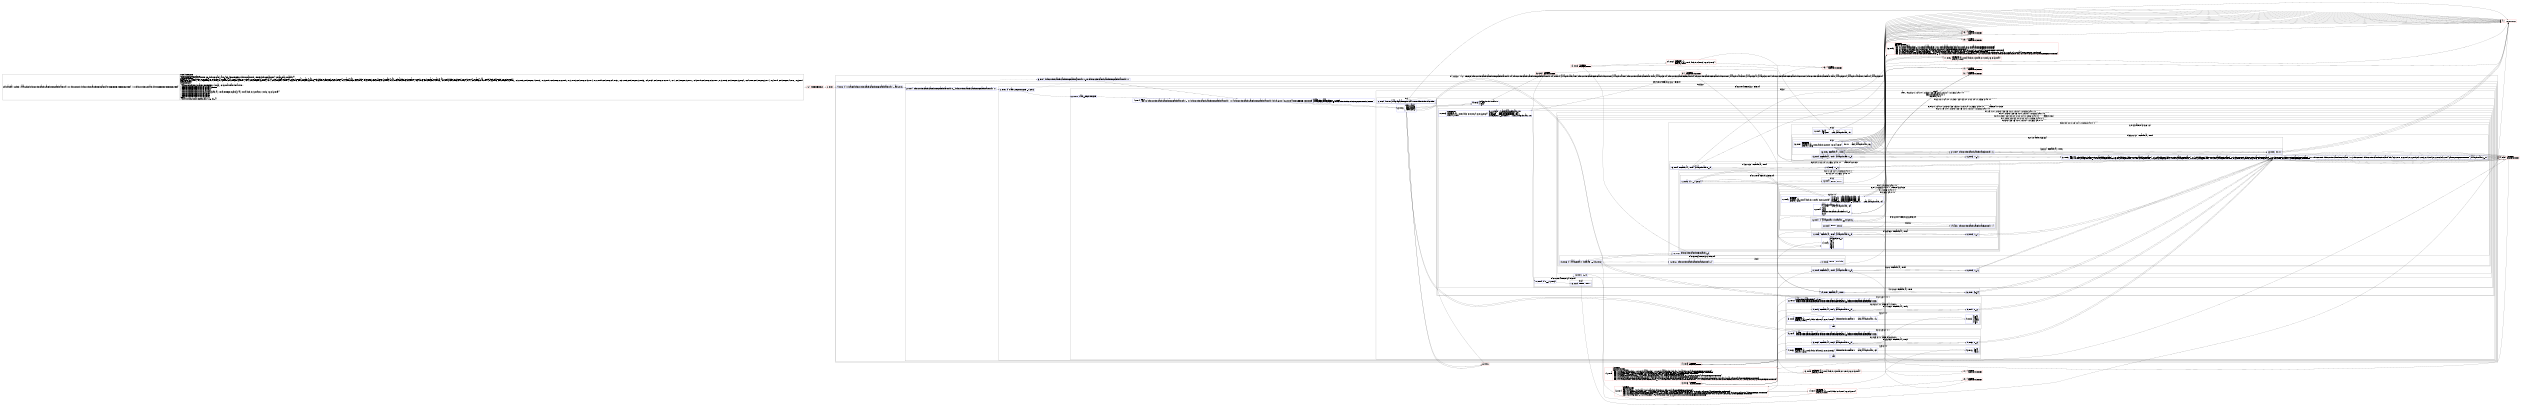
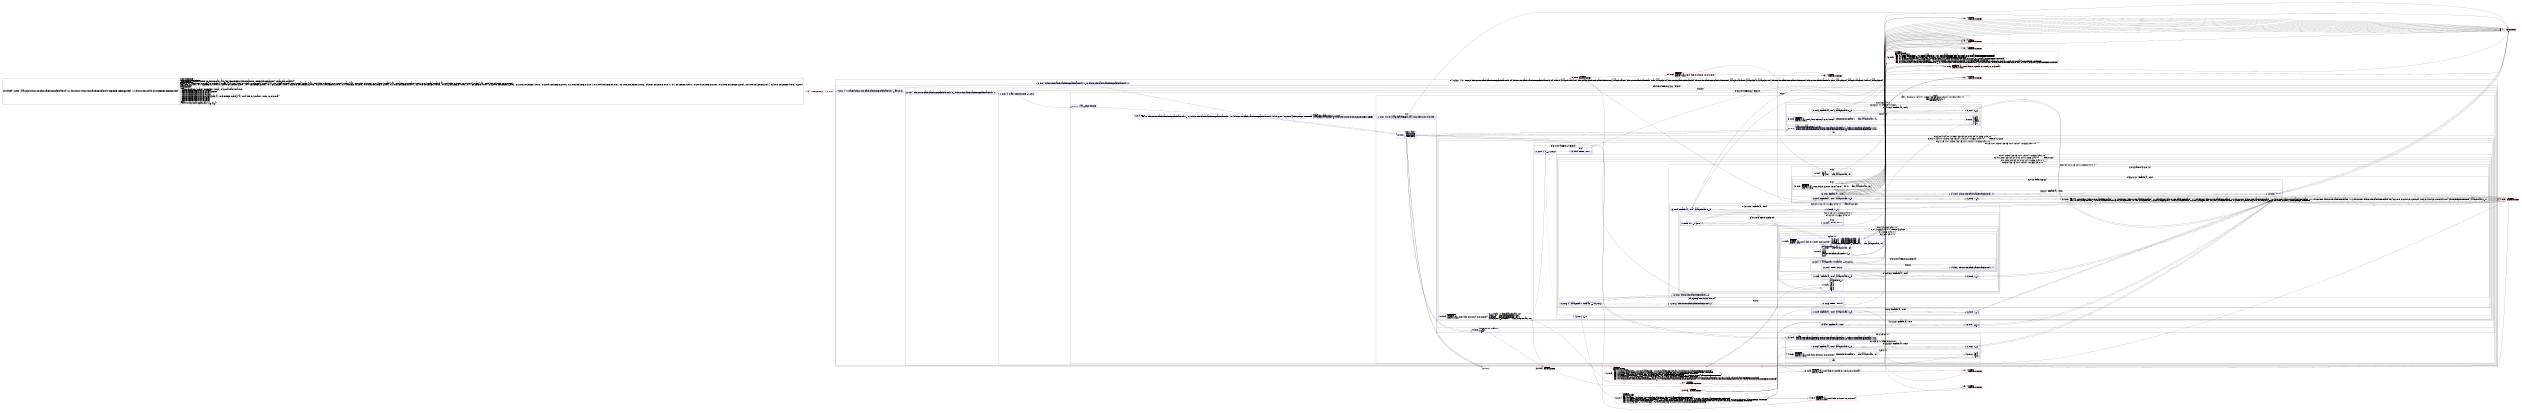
(1839, 262) -> (1839, 304)
(1691, 364) -> none
